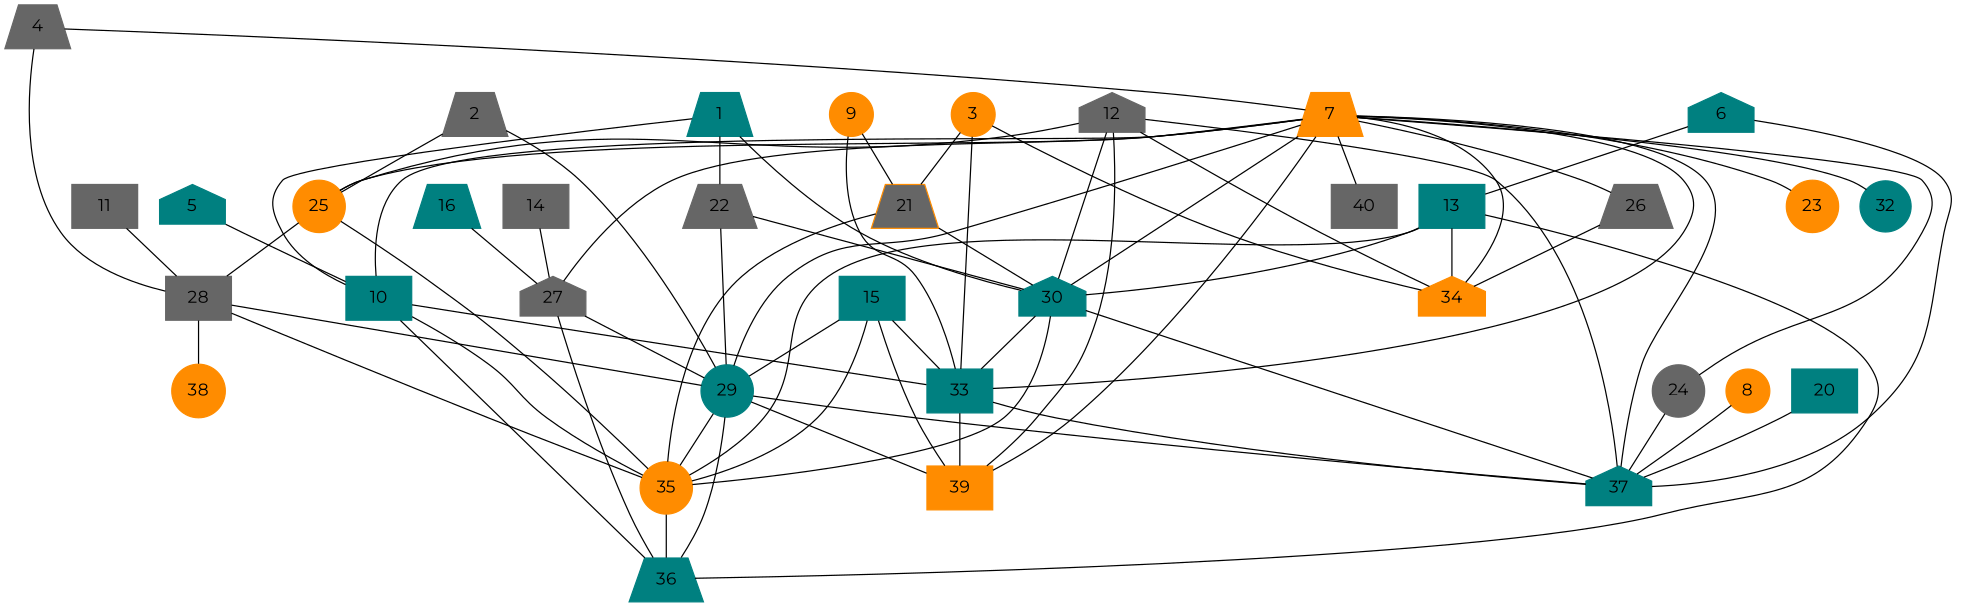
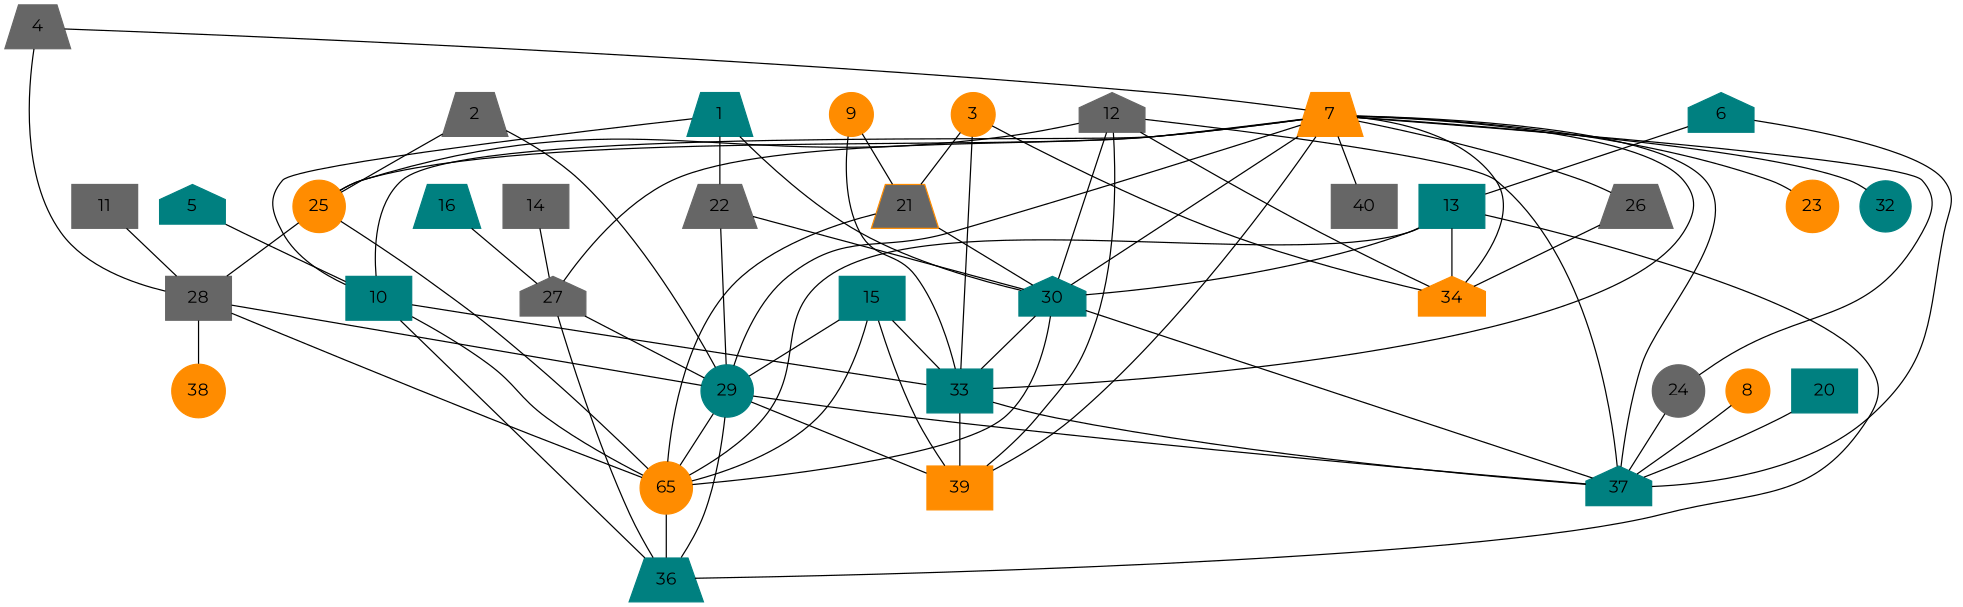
(666, 488) -> (666, 488)
